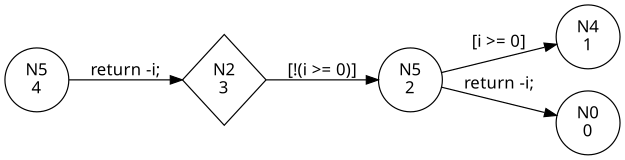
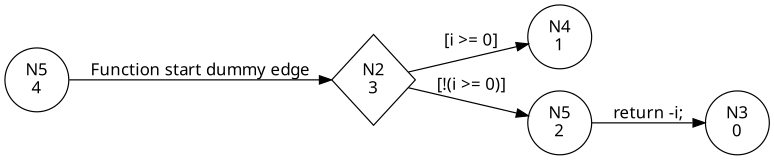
(493, 60) -> (462, 59)
(126, 71) -> (200, 71)
(588, 123) -> (737, 123)
